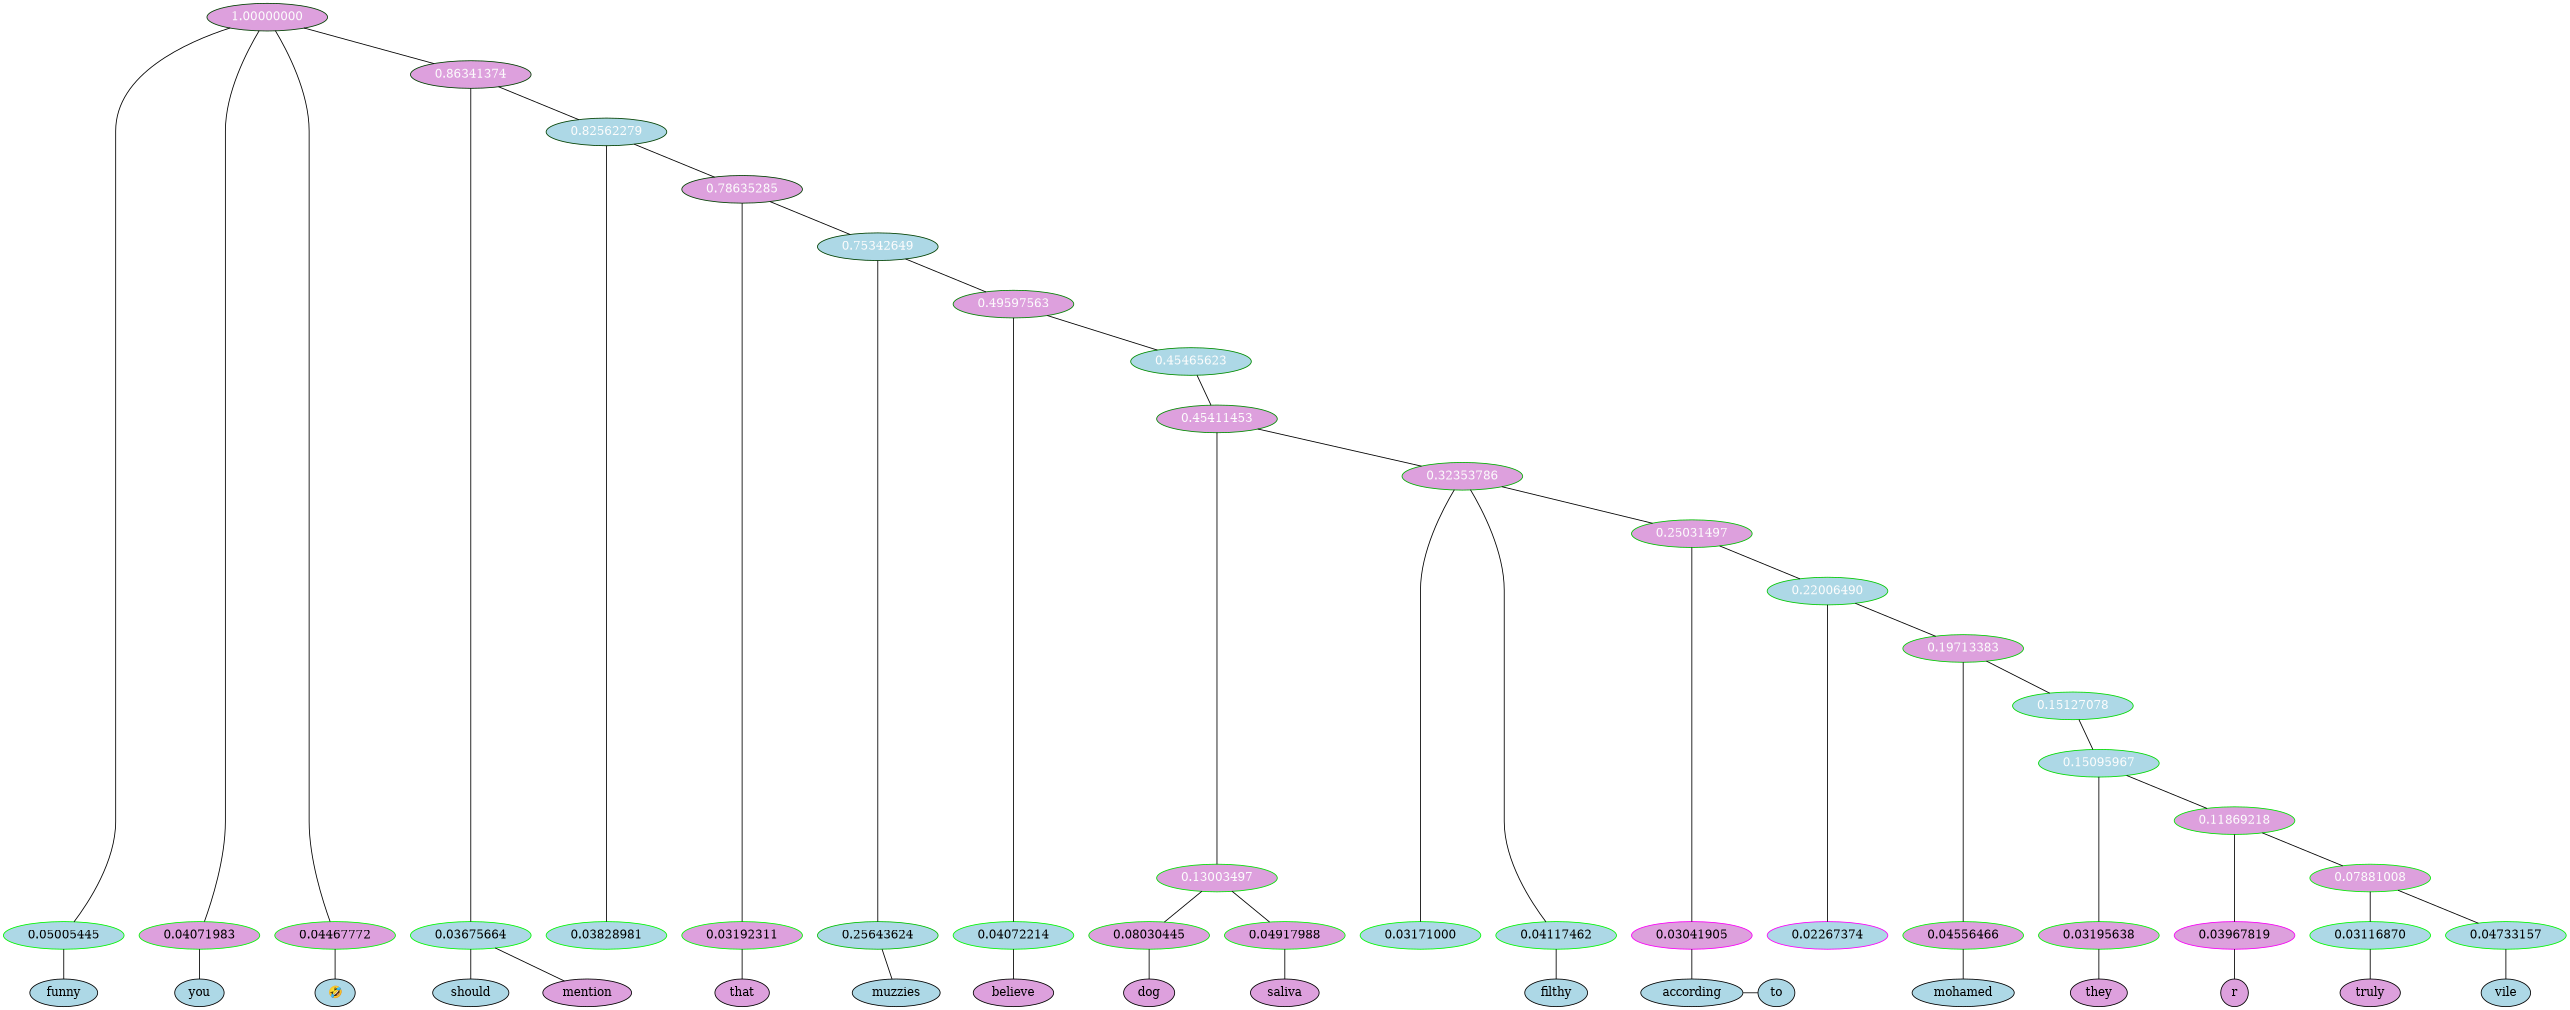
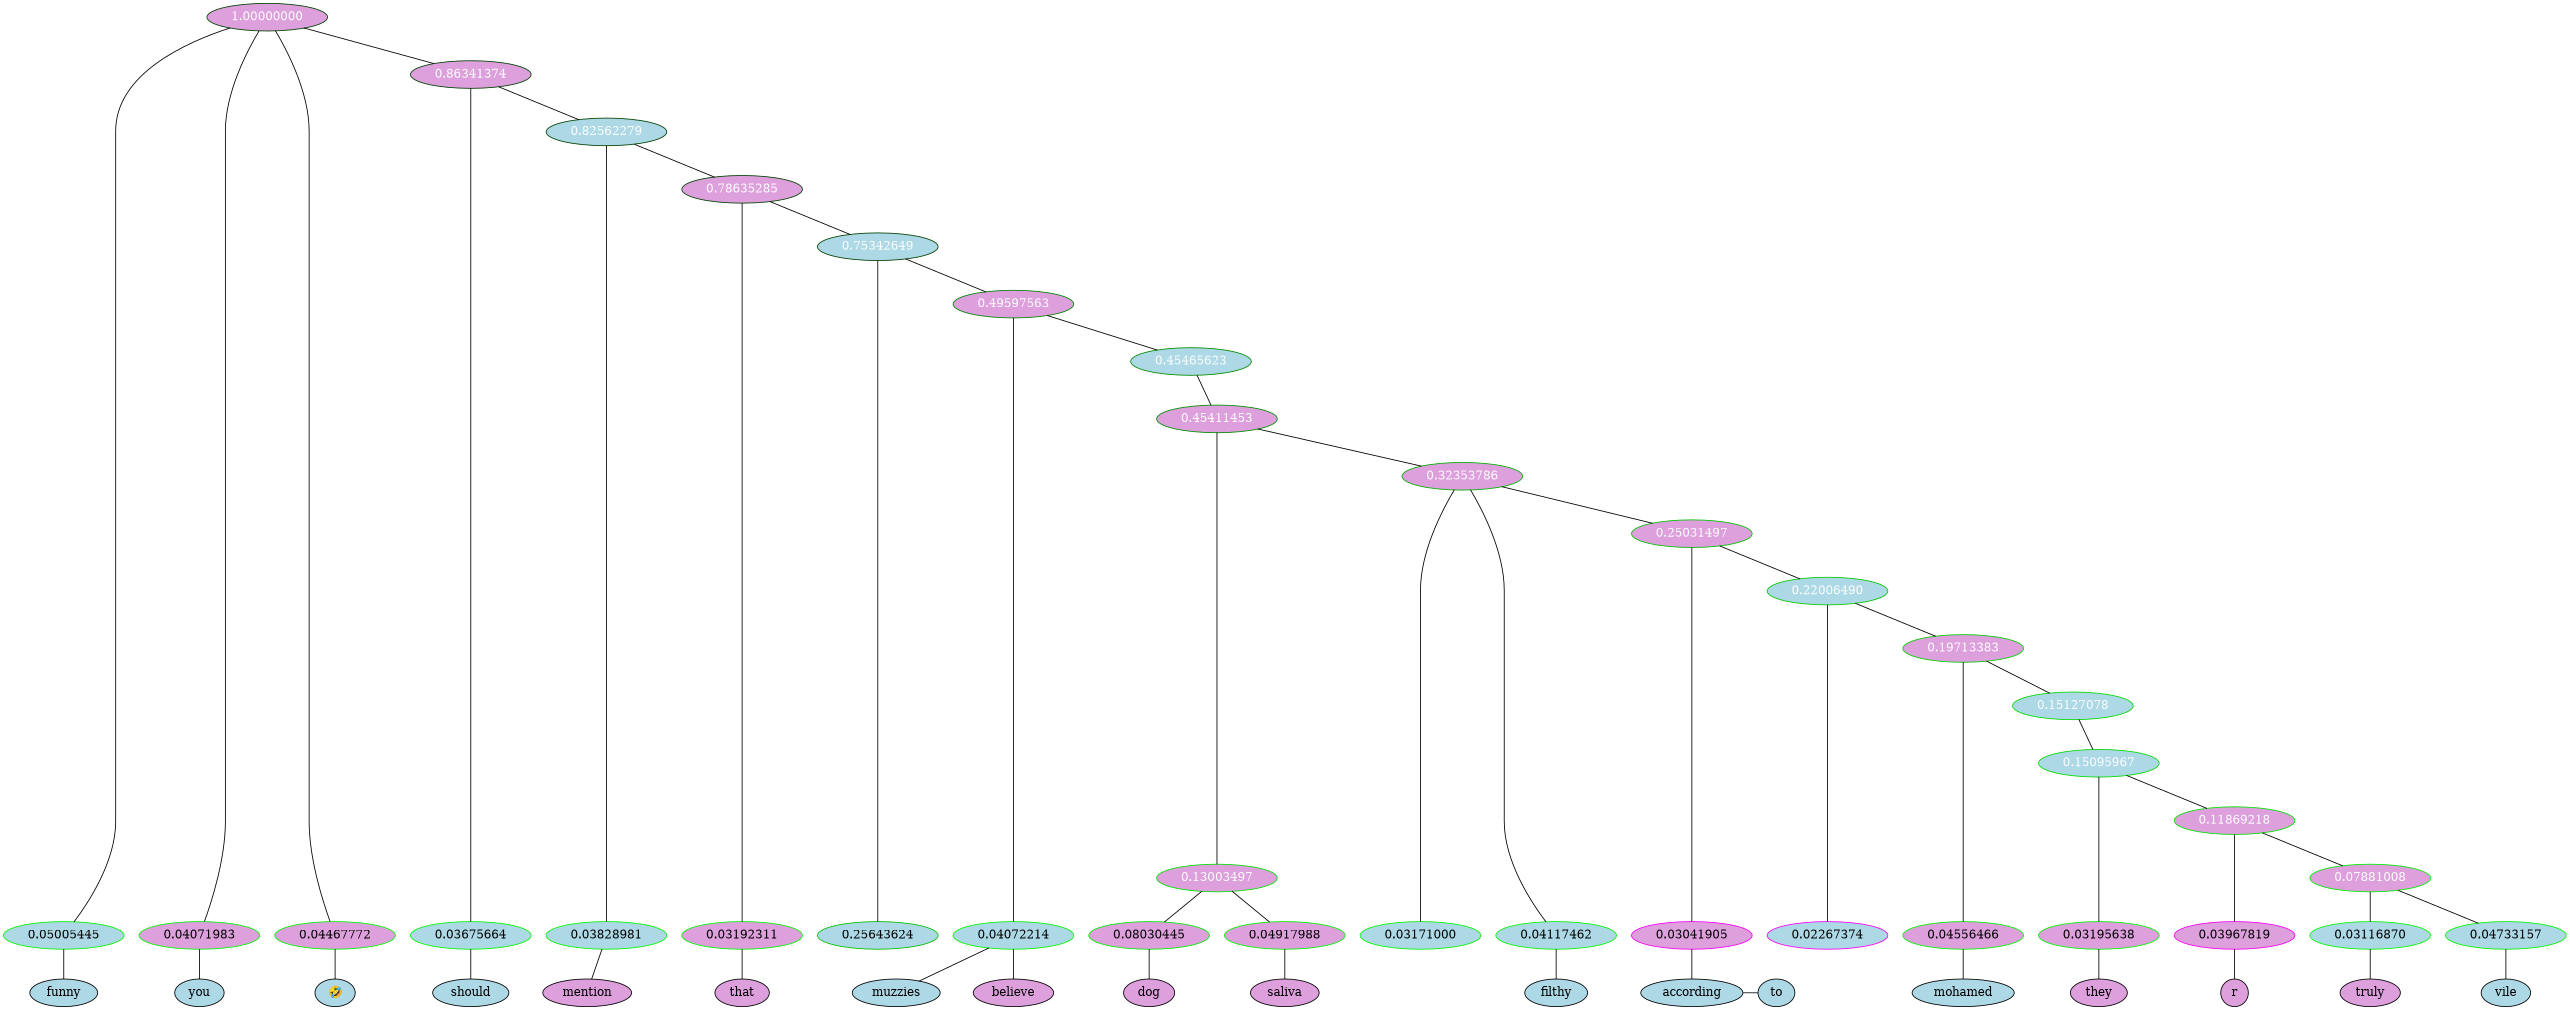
(530, 964) -> (597, 964)
(887, 964) -> (954, 964)
